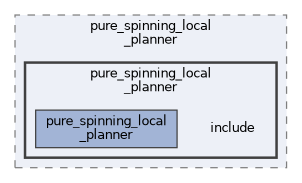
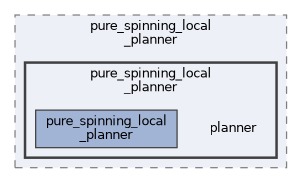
(233, 129) -> (233, 129)
